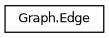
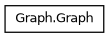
(54, 19) -> (54, 19)
